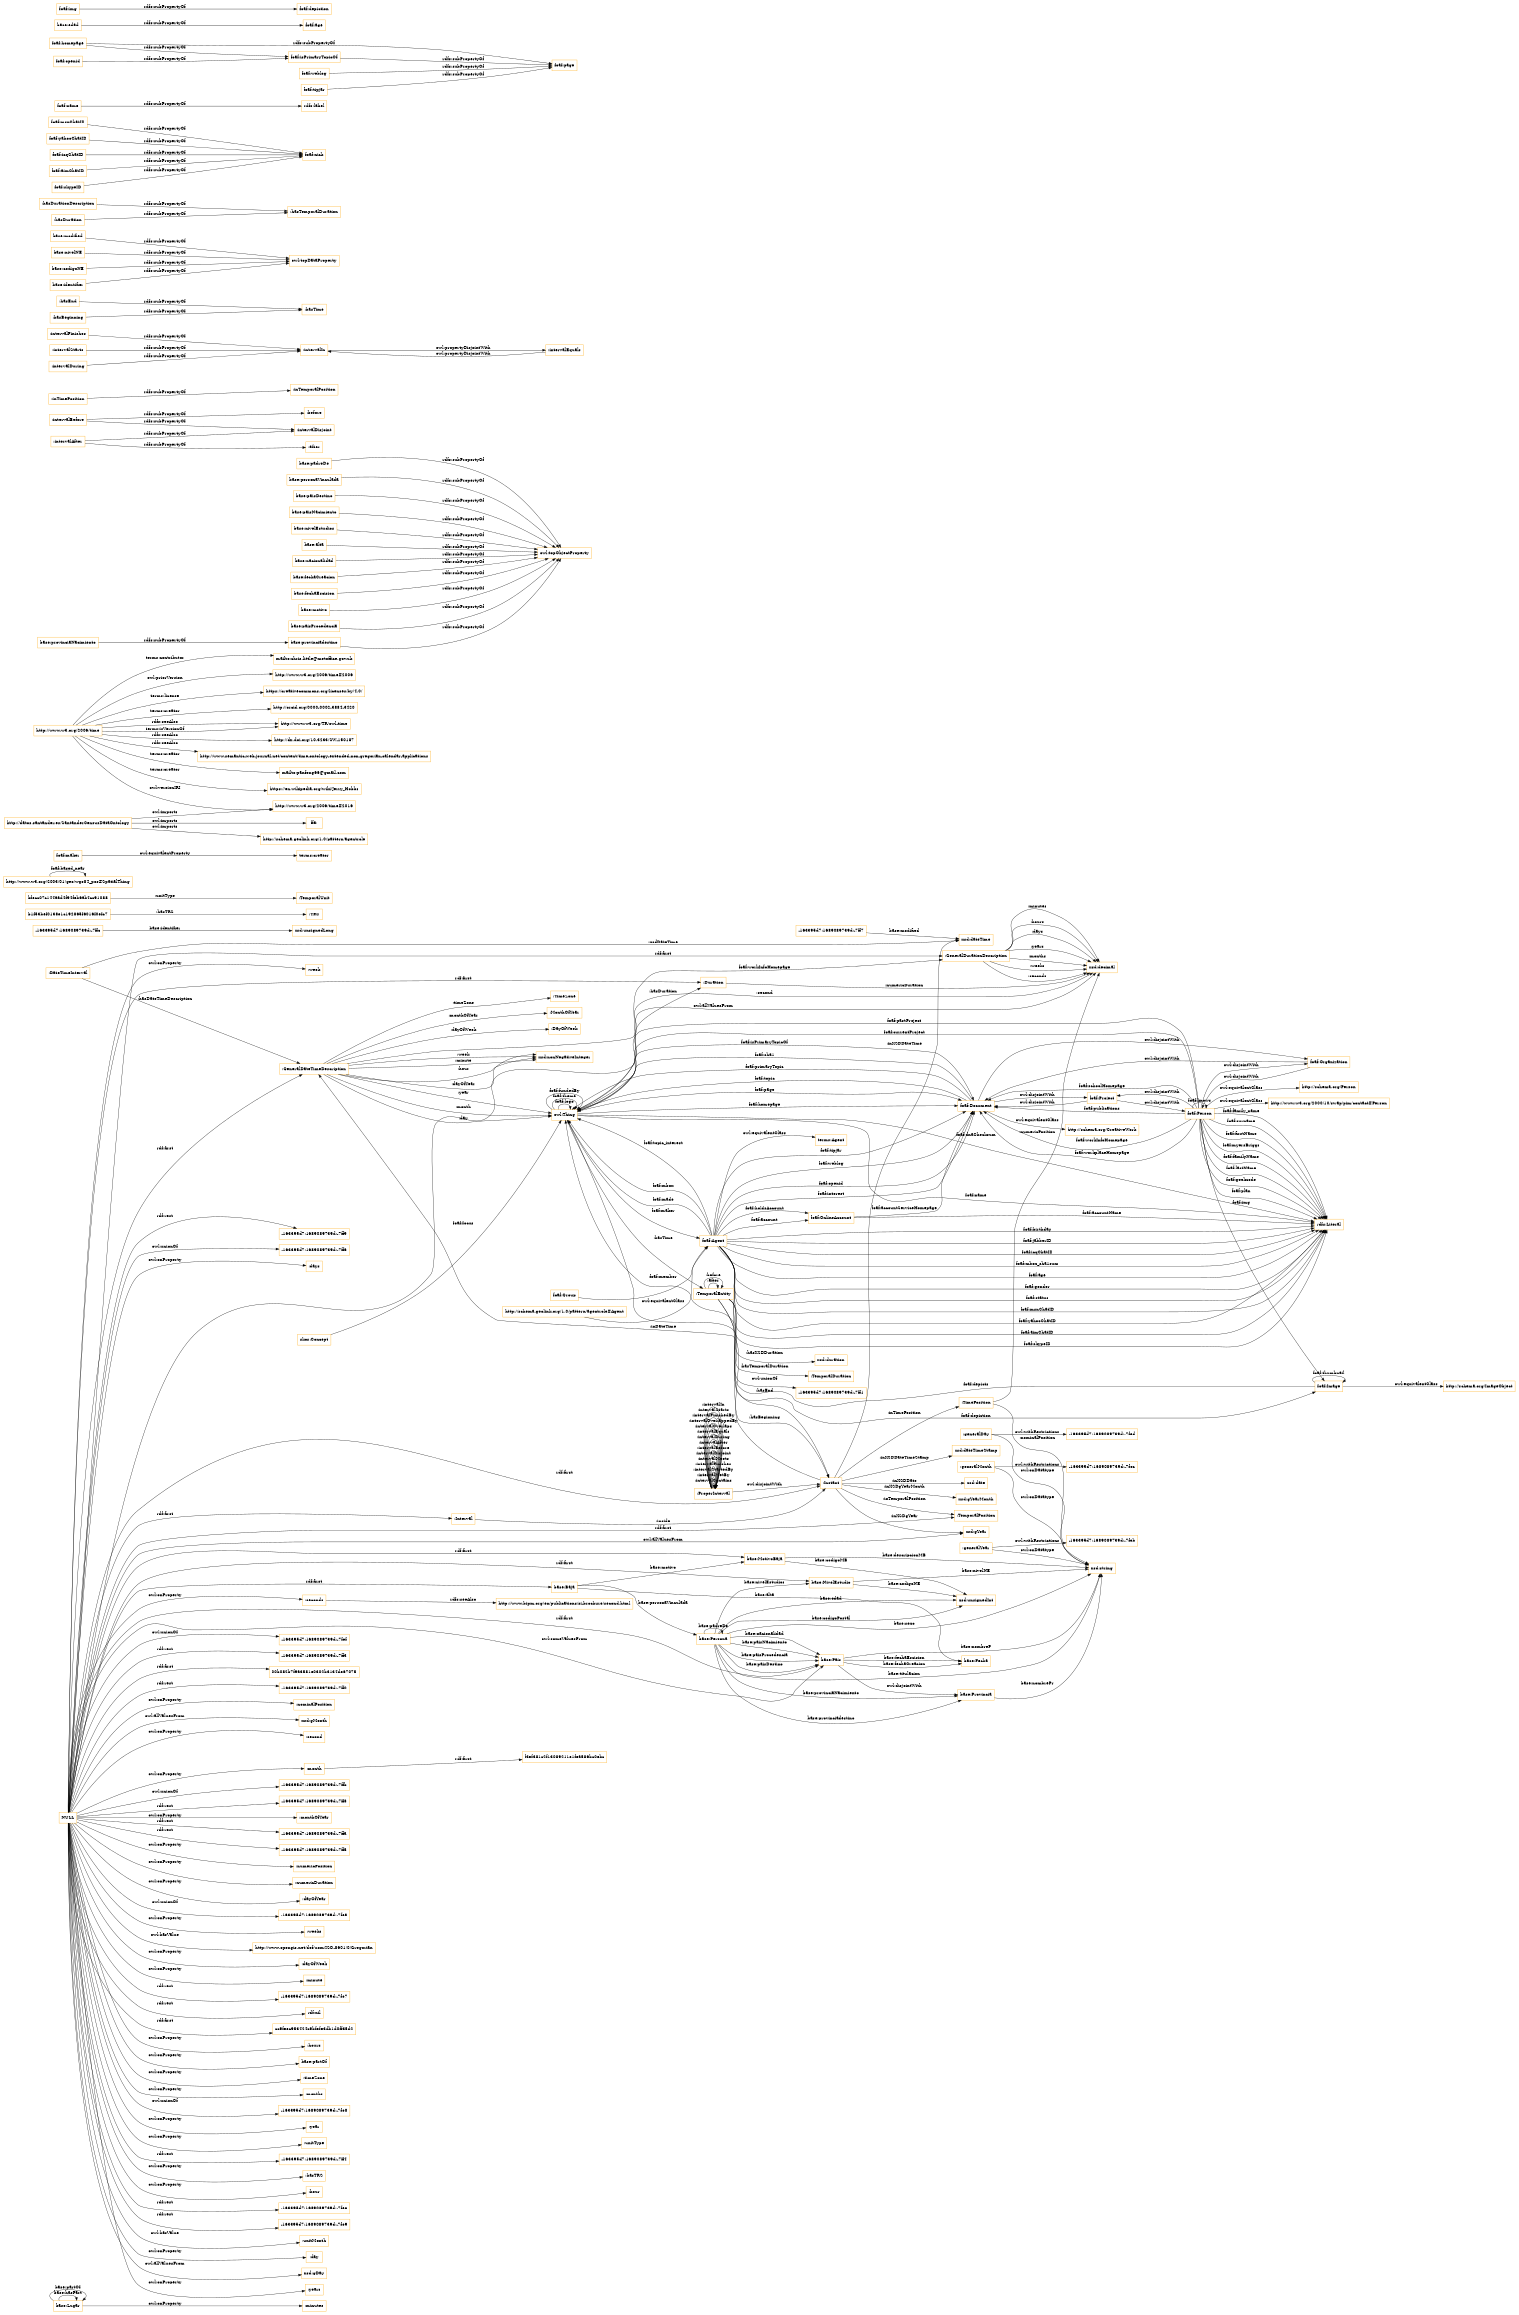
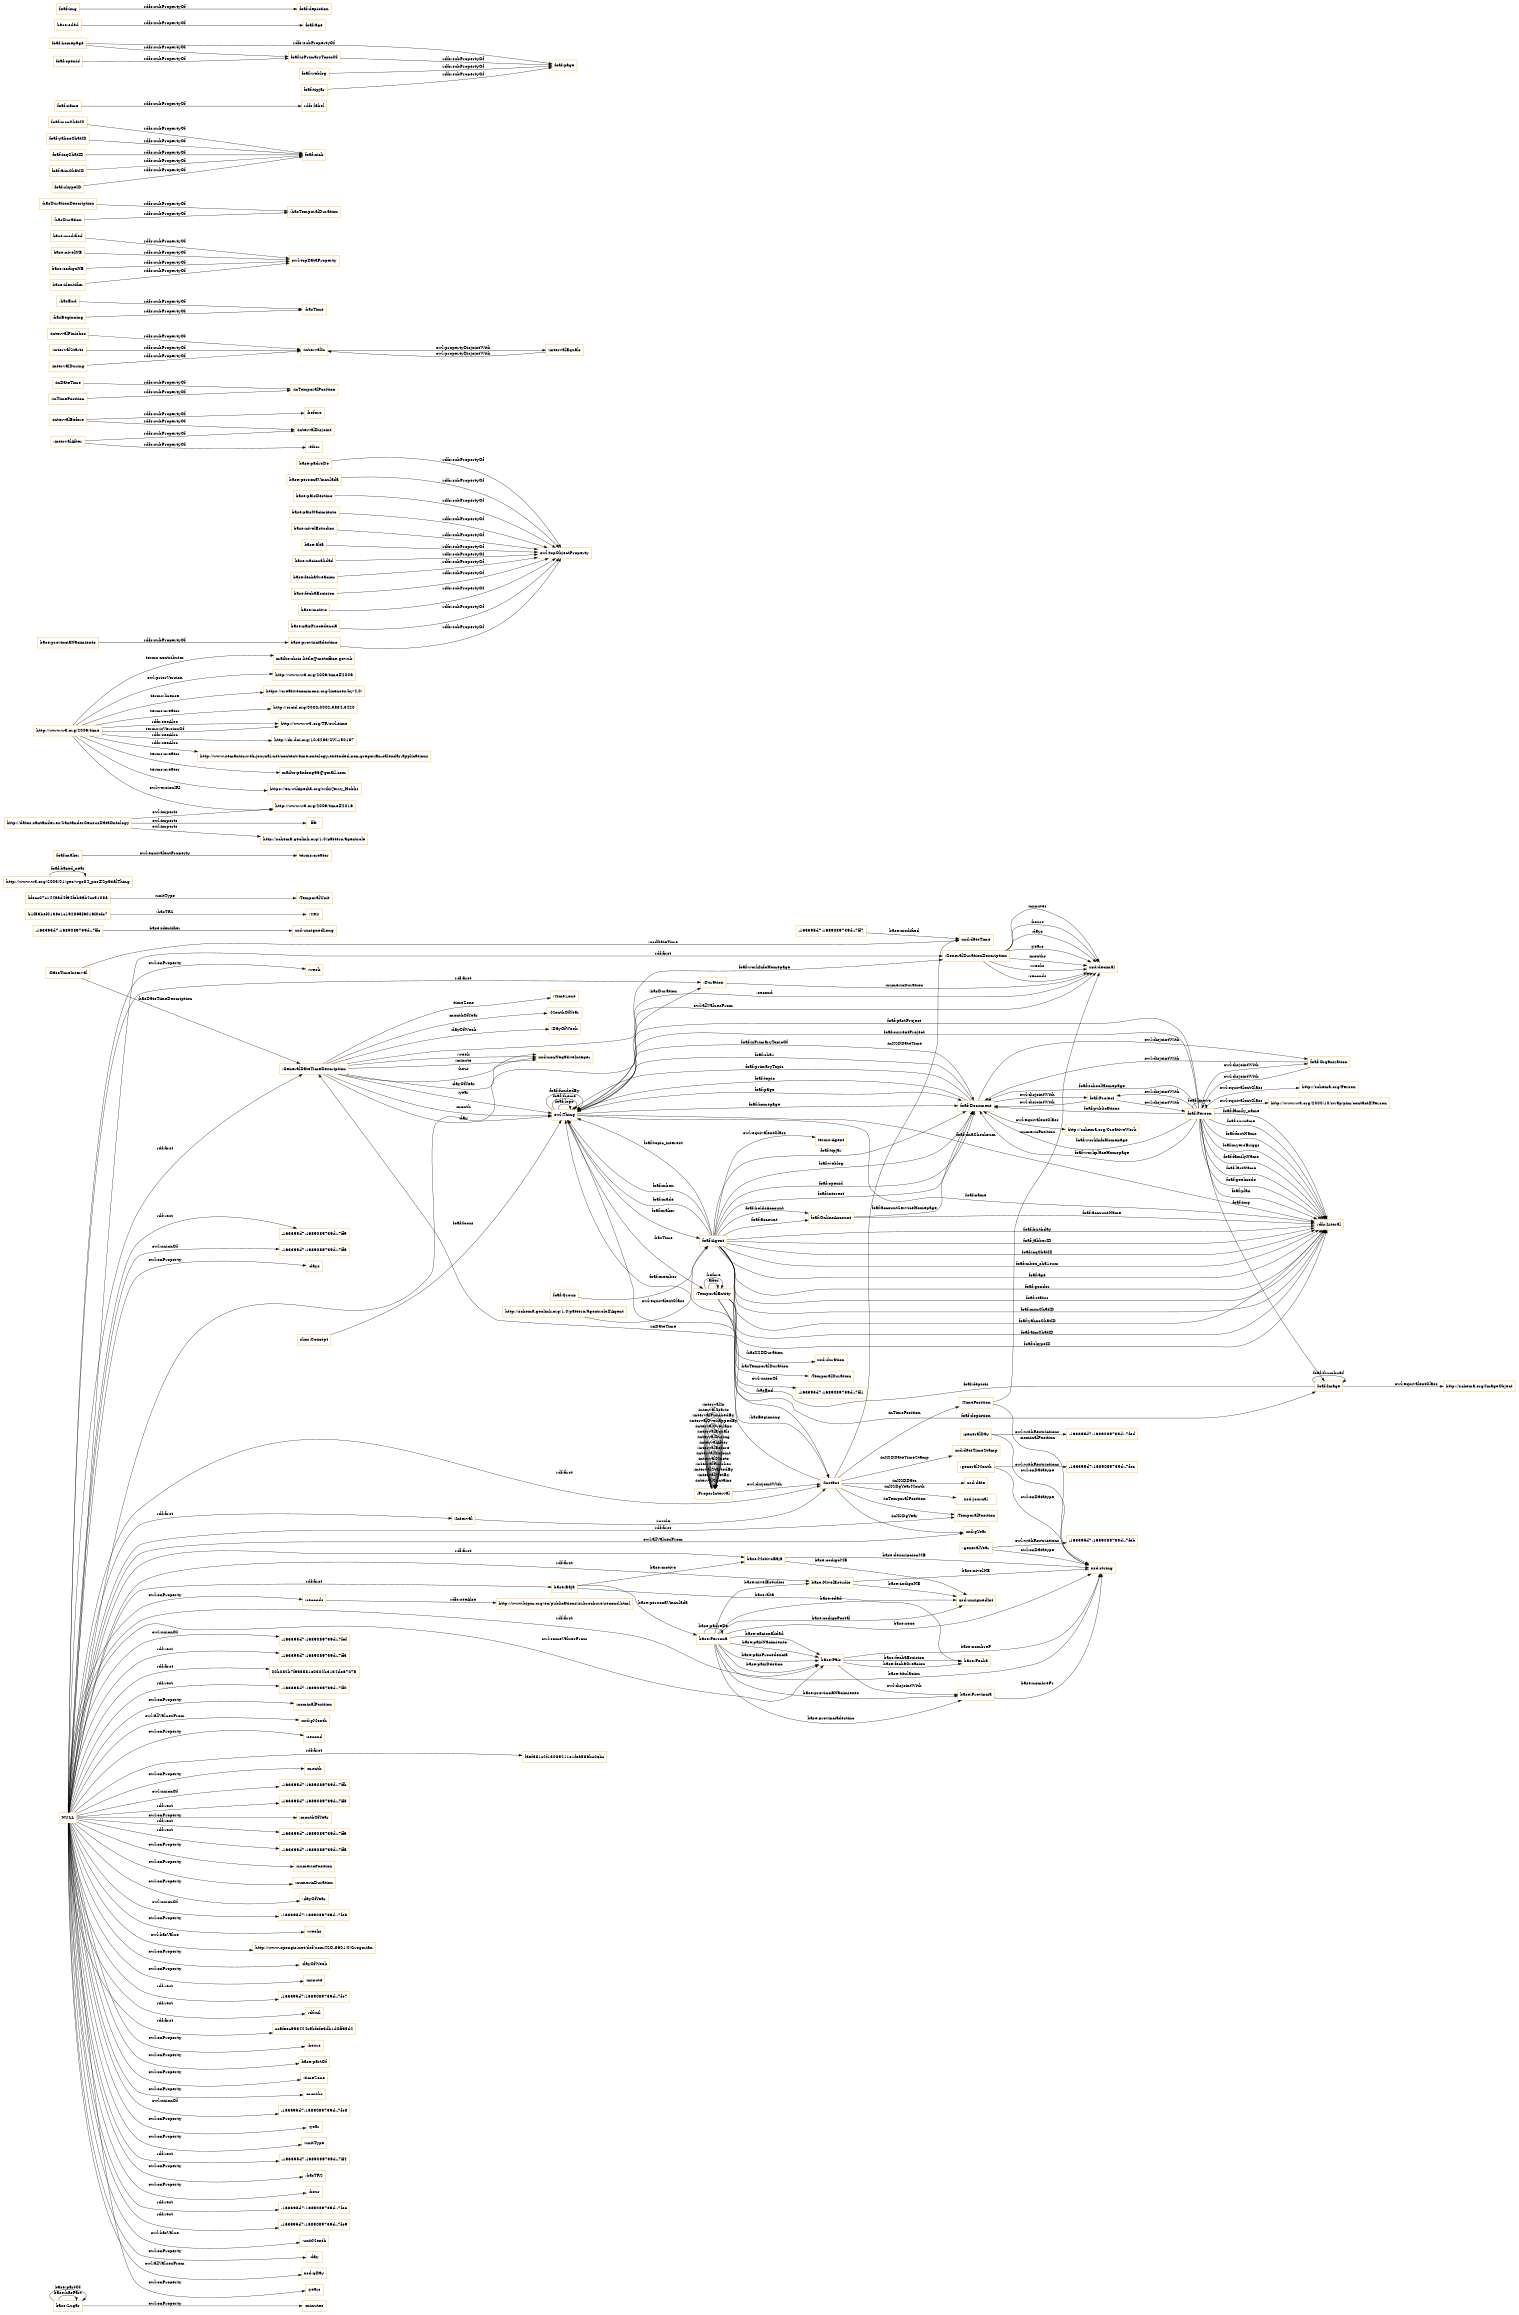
none -> (68, 383)
(976, 1499) -> (976, 1499)
(422, 1765) -> (290, 1755)
